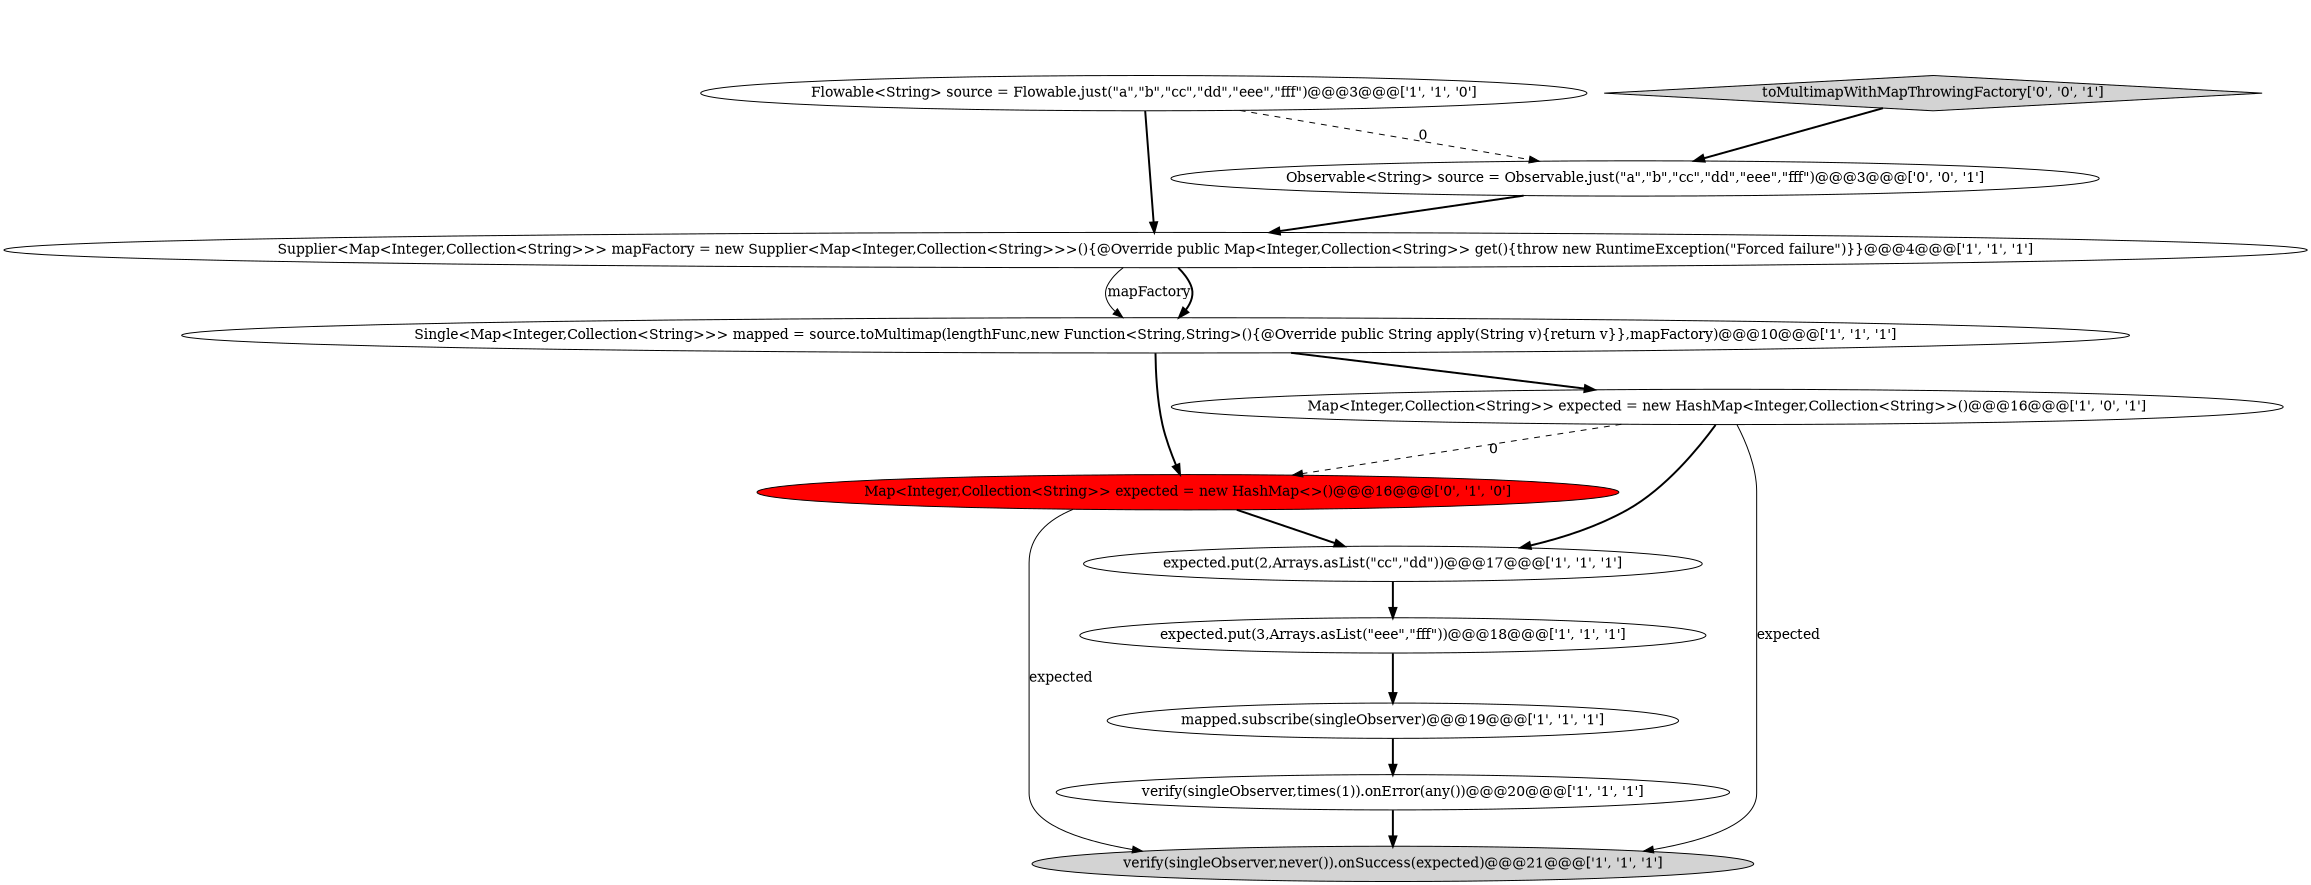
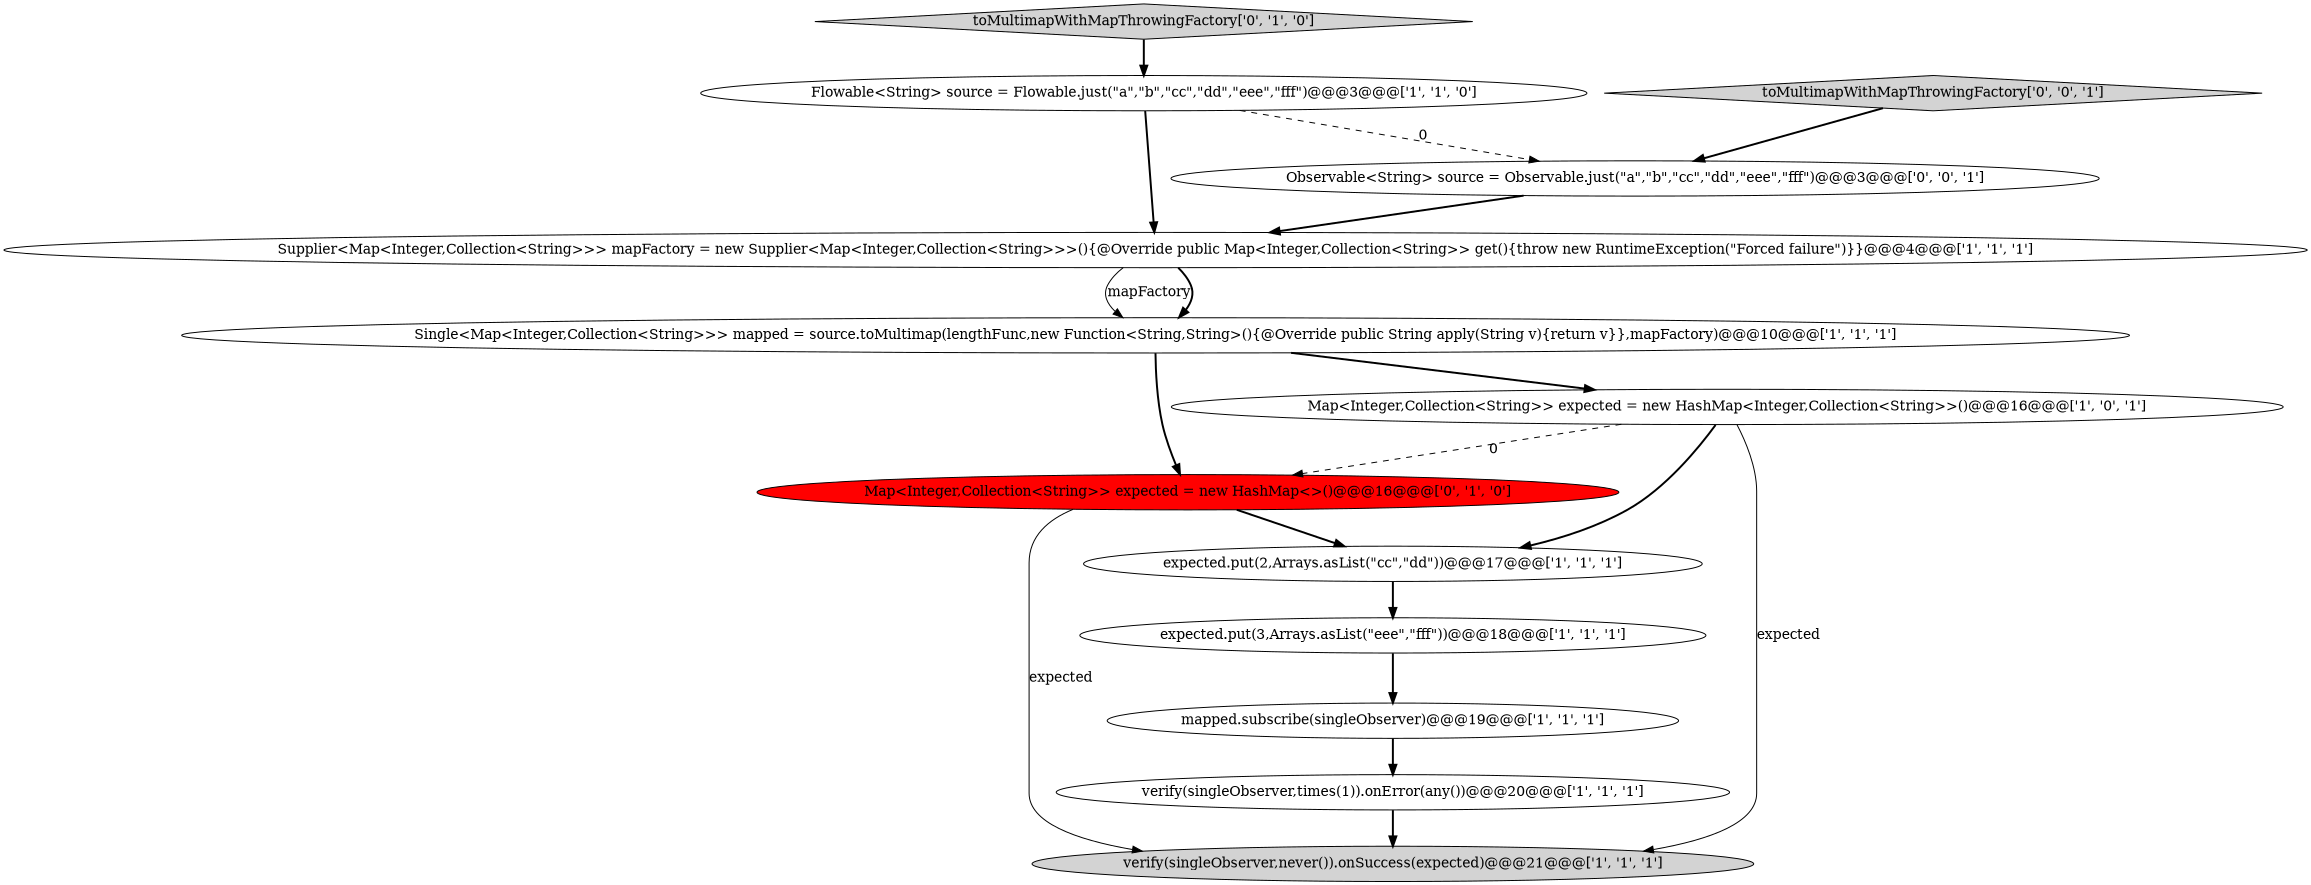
none -> (1144, 22)
